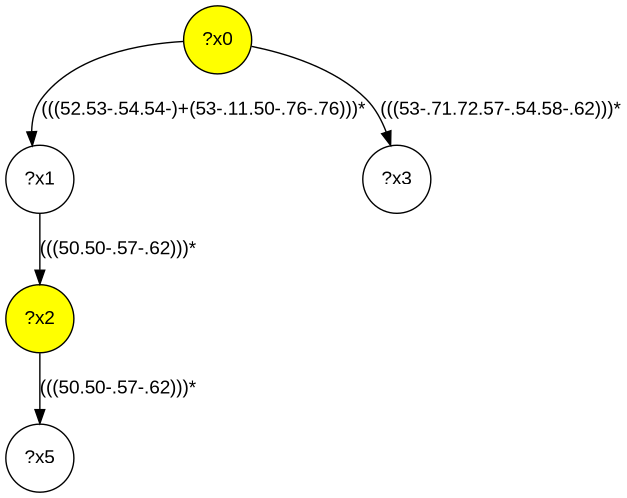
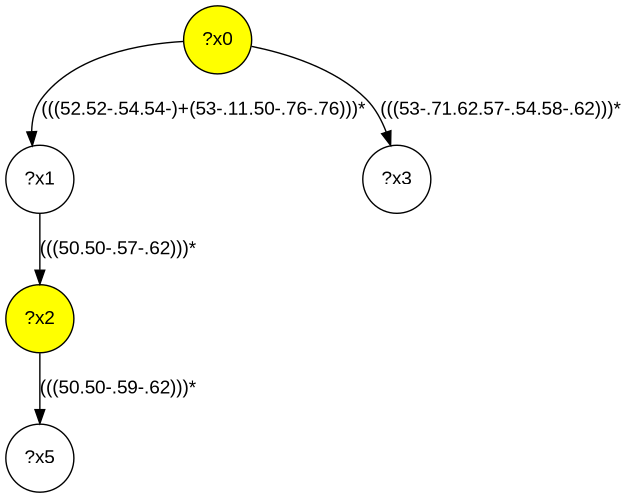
(204, 110) -> (204, 110)
(501, 110) -> (501, 110)
(118, 388) -> (118, 388)
